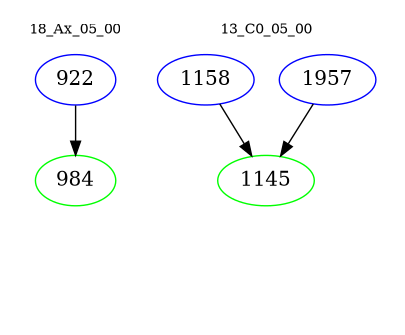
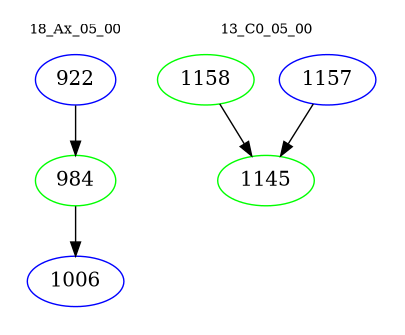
(206, 80) -> (206, 80)
(328, 80) -> (328, 80)
none -> (76, 281)
